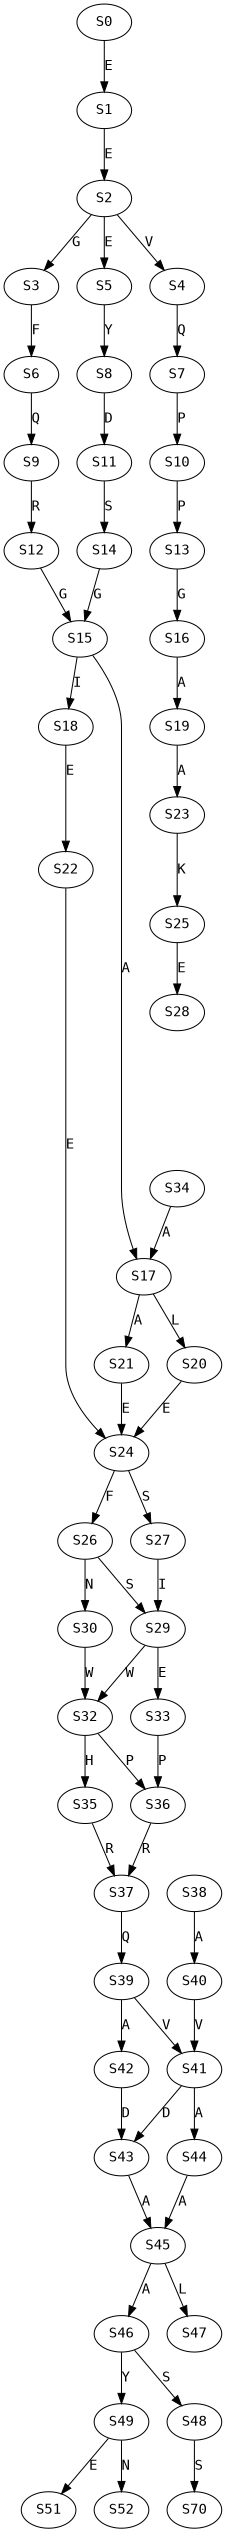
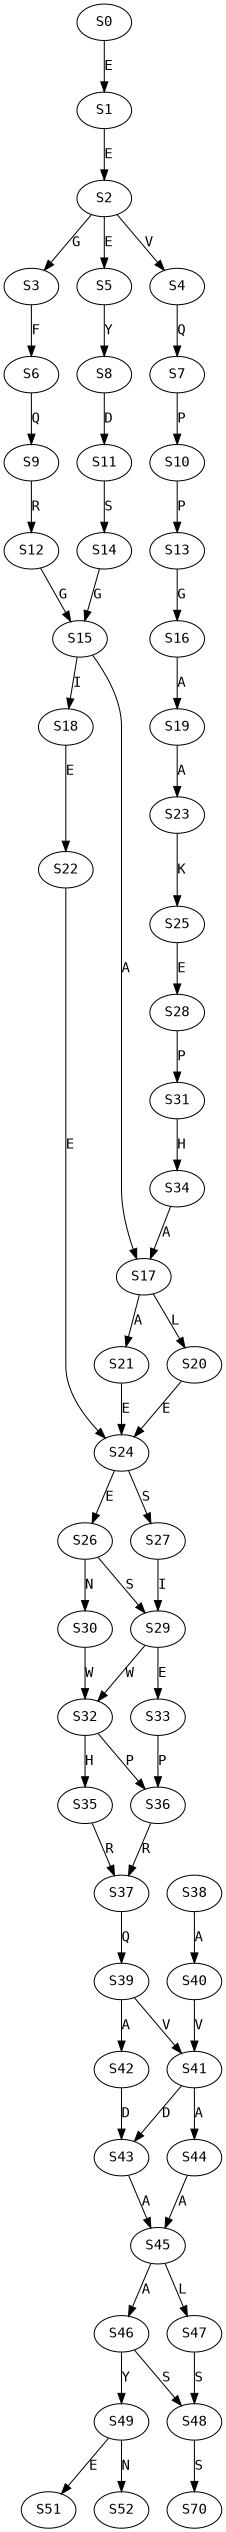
none -> (177, 1101)
(110, 1497) -> (110, 1497)
none -> (194, 2373)
